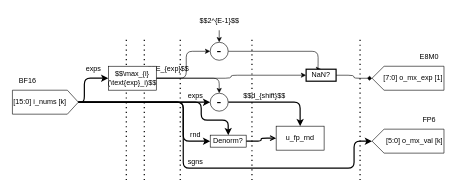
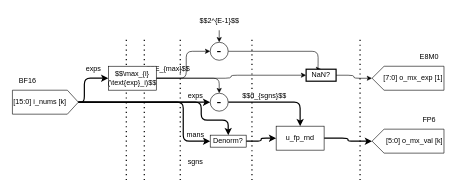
(169, 69) -> (169, 69)
(366, 78) -> (366, 78)
(265, 96) -> (265, 96)
(196, 135) -> (196, 135)
(269, 138) -> (269, 138)
none -> (343, 138)
(268, 168) -> none
